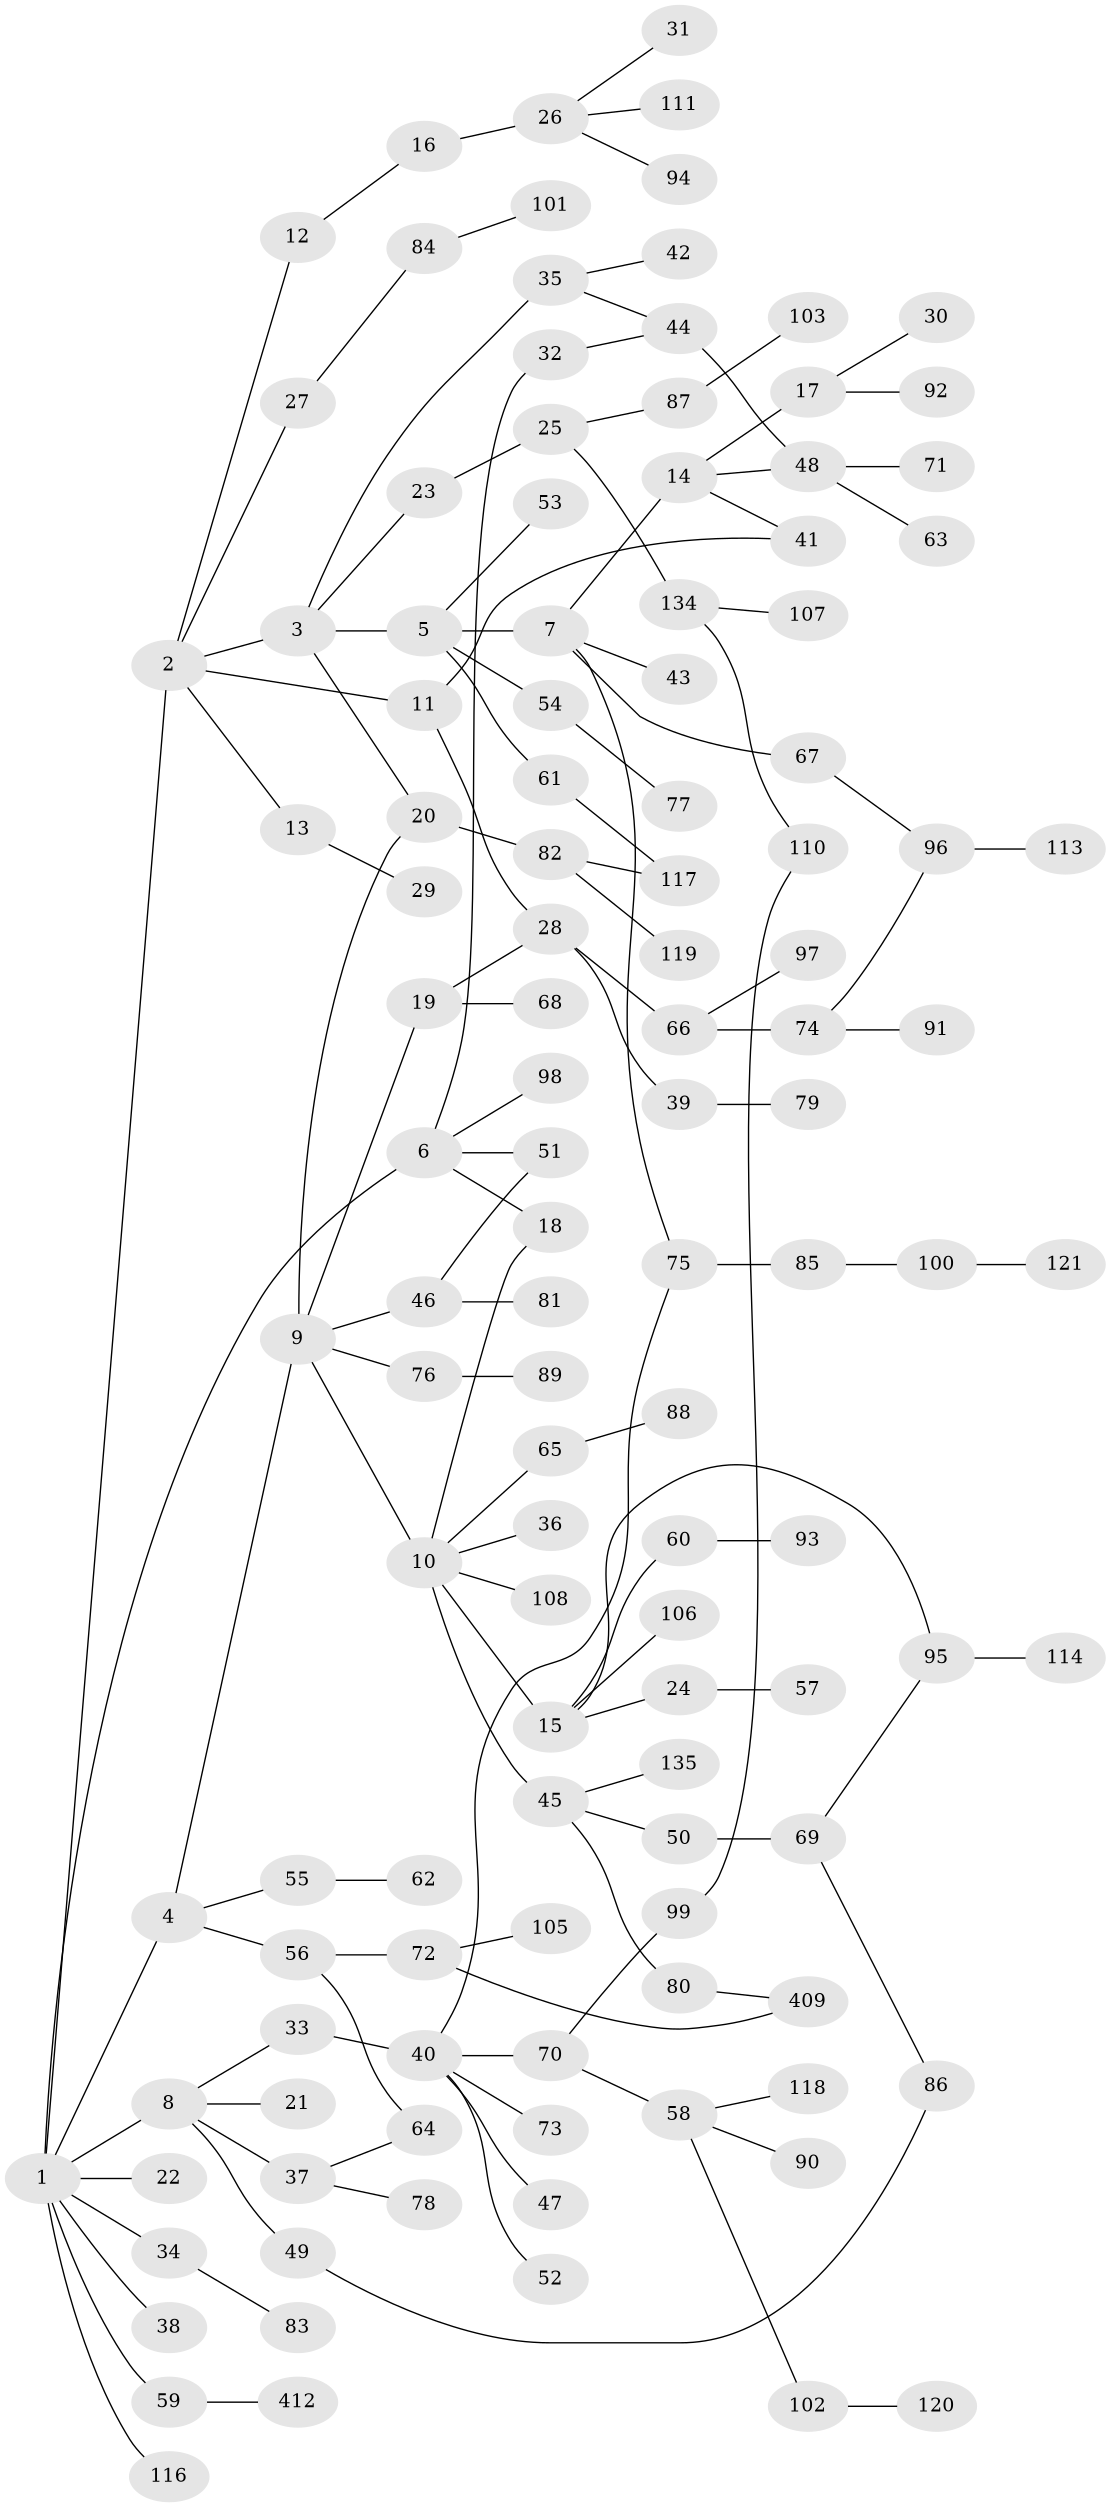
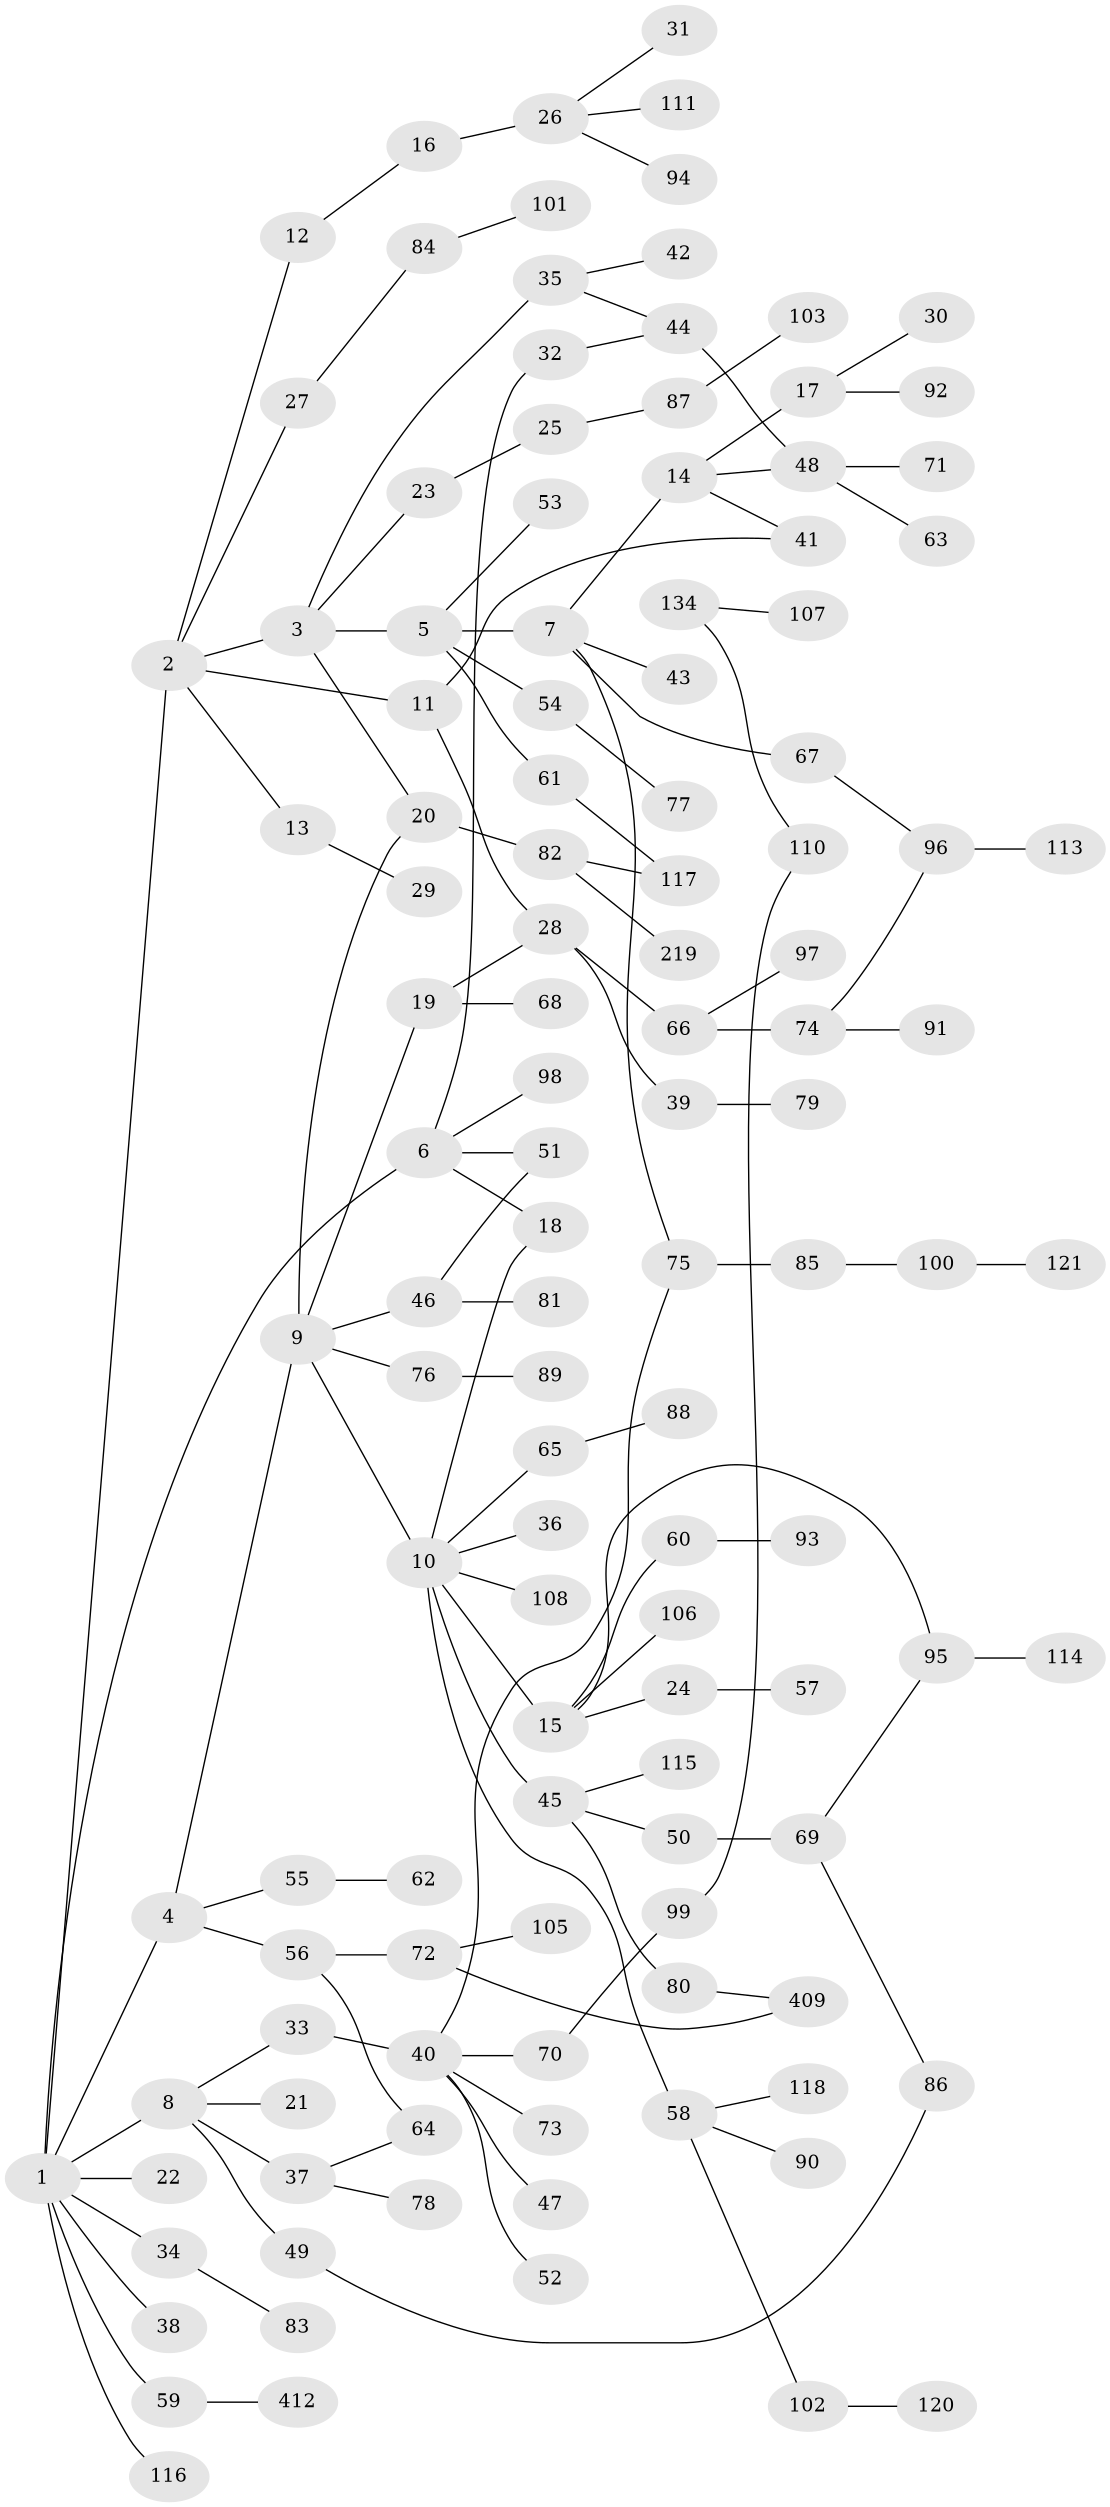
(624, 512) -> none
(679, 955) -> (679, 955)
(679, 1764) -> (679, 1764)
(615, 2085) -> (527, 1854)
